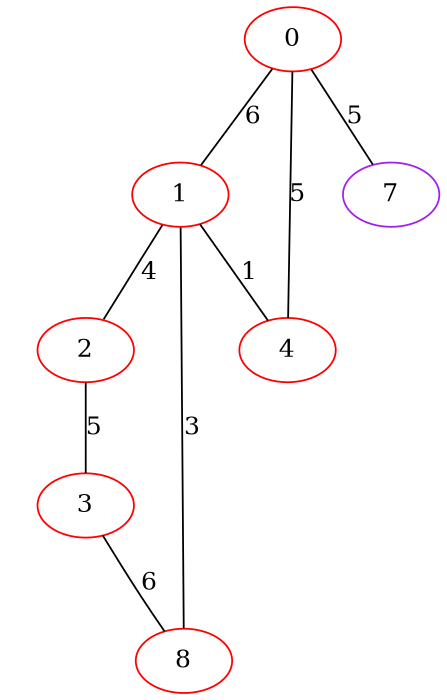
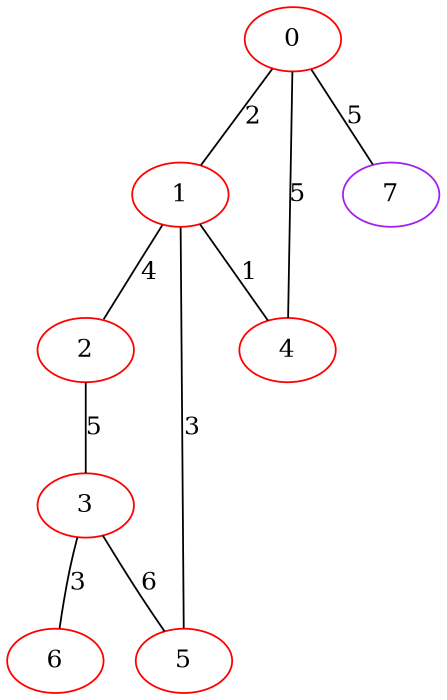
(254, 117) -> (254, 117)
none -> (55, 661)
(184, 661) -> (184, 661)
